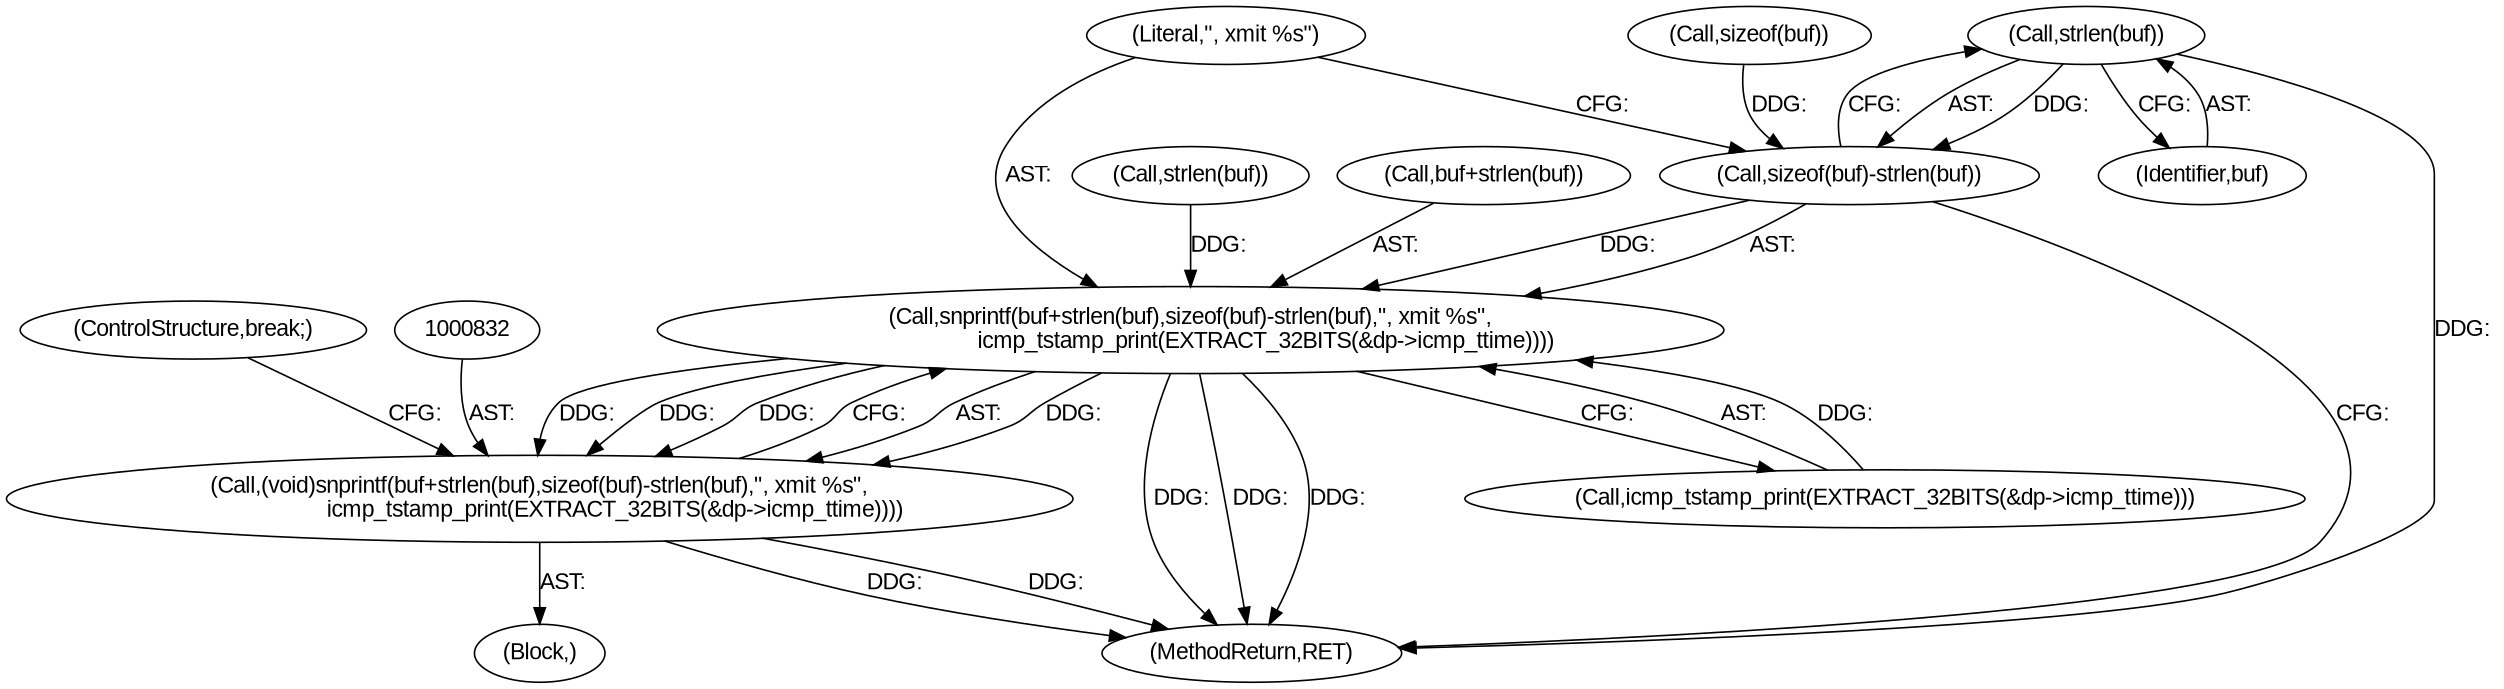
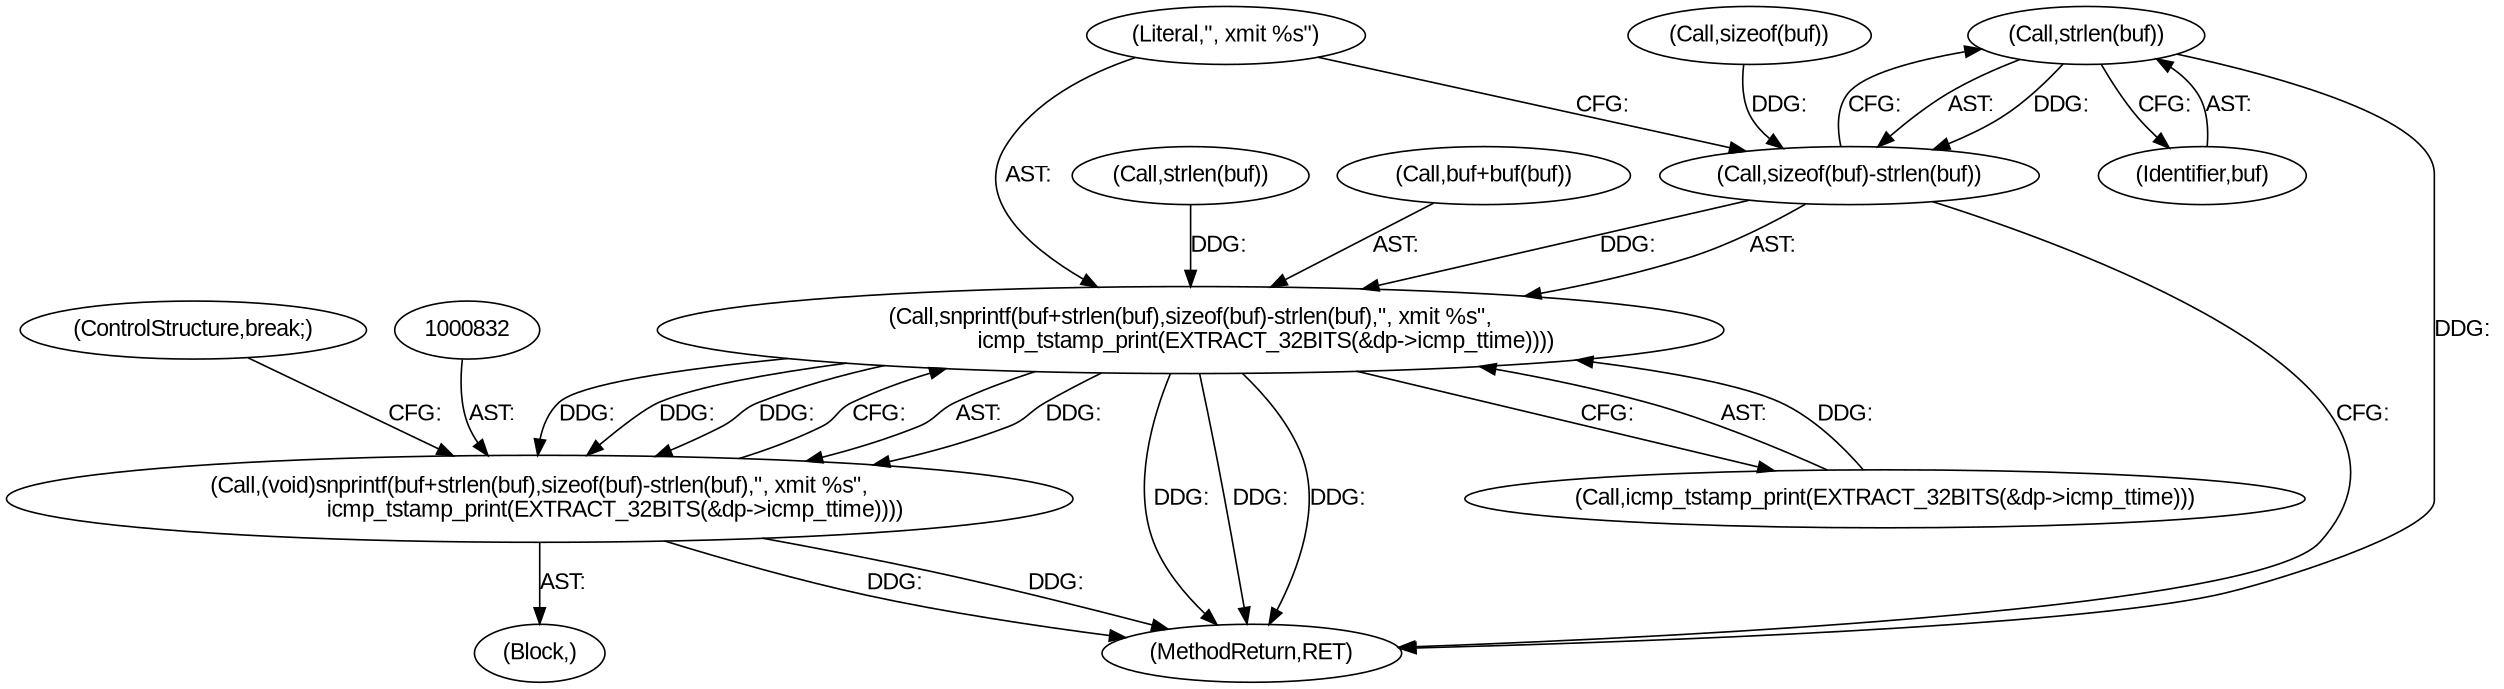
(1484, 176) -> (1484, 176)
